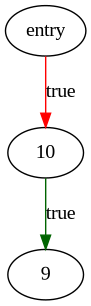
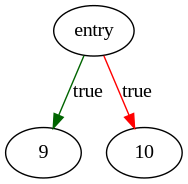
(46, 207) -> (71, 85)
